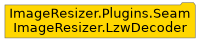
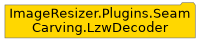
(100, 21) -> (100, 21)
